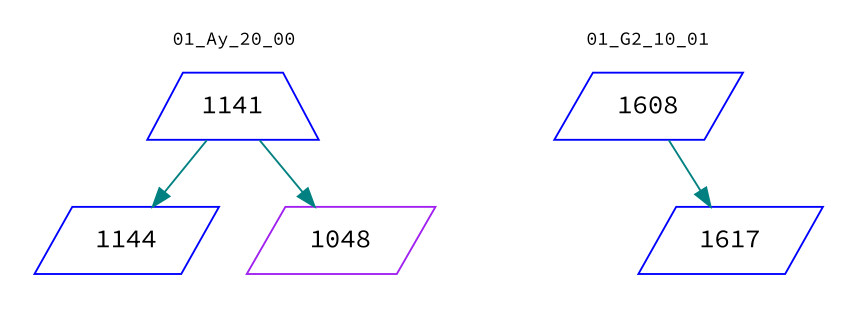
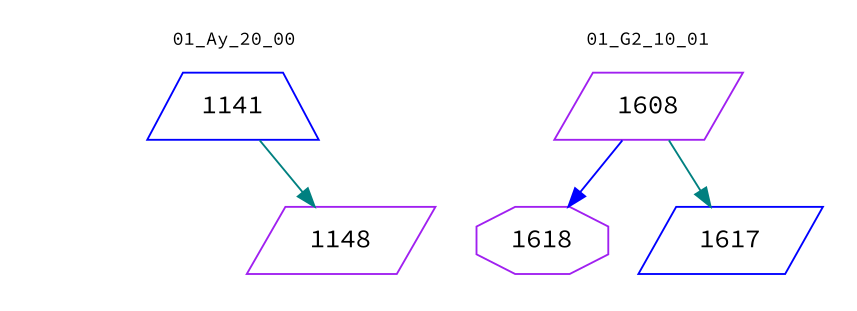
(649, 106) -> (649, 106)
(127, 240) -> none
(341, 240) -> (341, 240)
none -> (542, 240)
